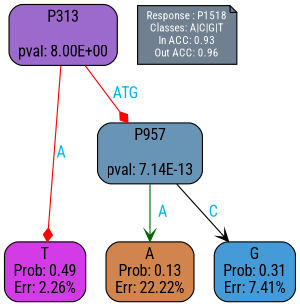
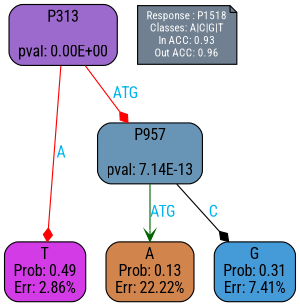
(63, 35) -> (63, 35)
(199, 209) -> (199, 209)
(163, 213) -> (163, 213)
(45, 272) -> (45, 272)
